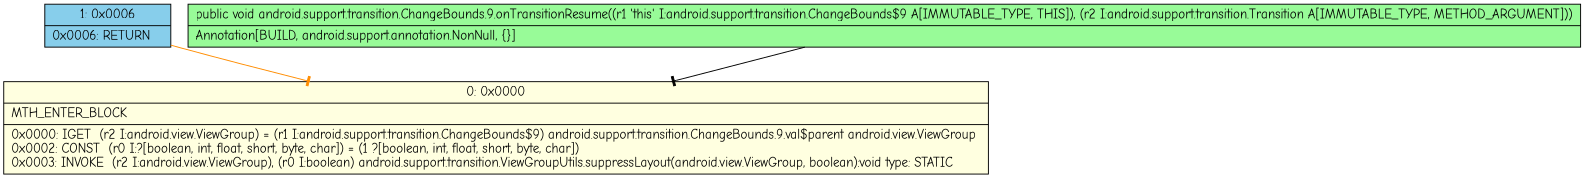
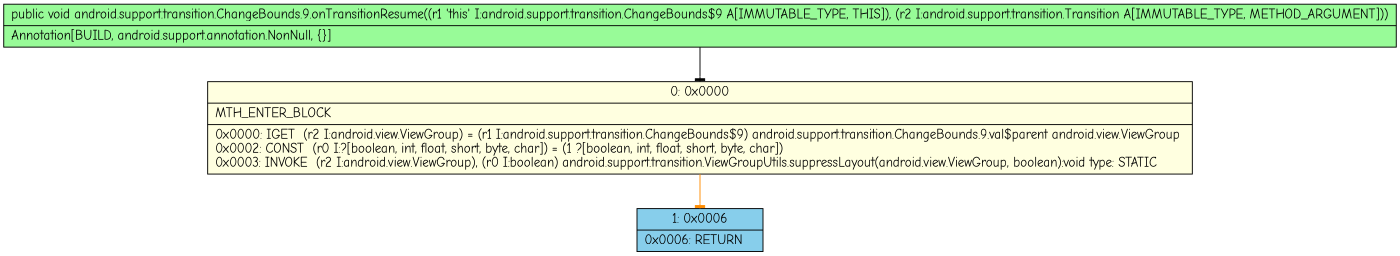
(238, 63) -> (700, 189)
